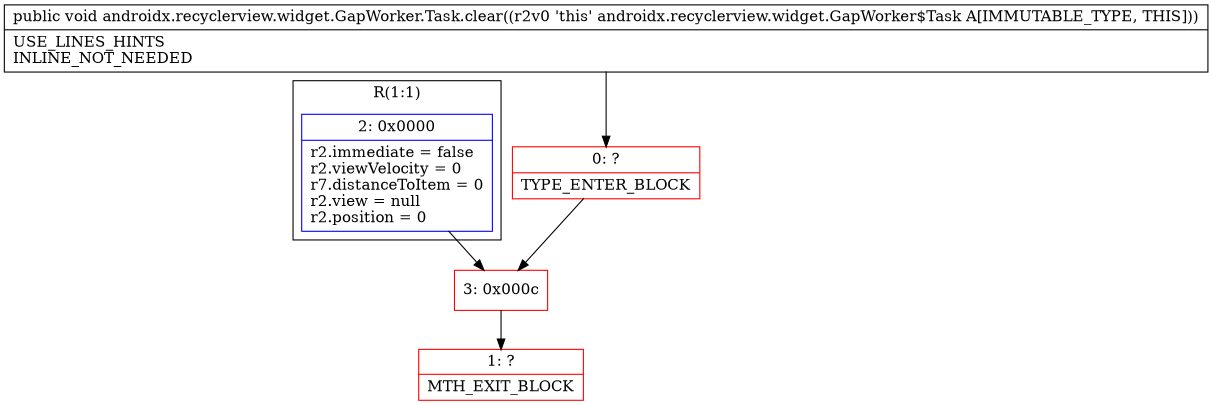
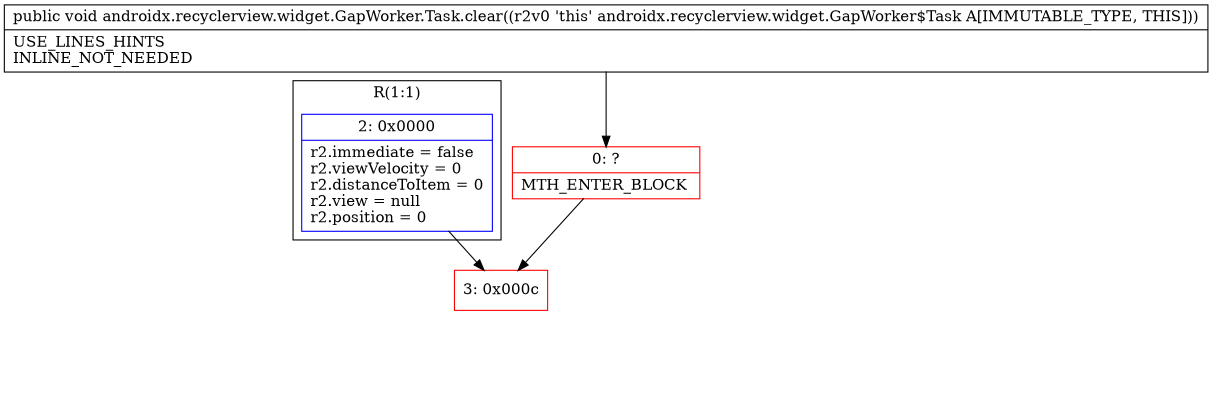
(397, 185) -> (397, 185)
(606, 185) -> (604, 185)
(501, 375) -> none
